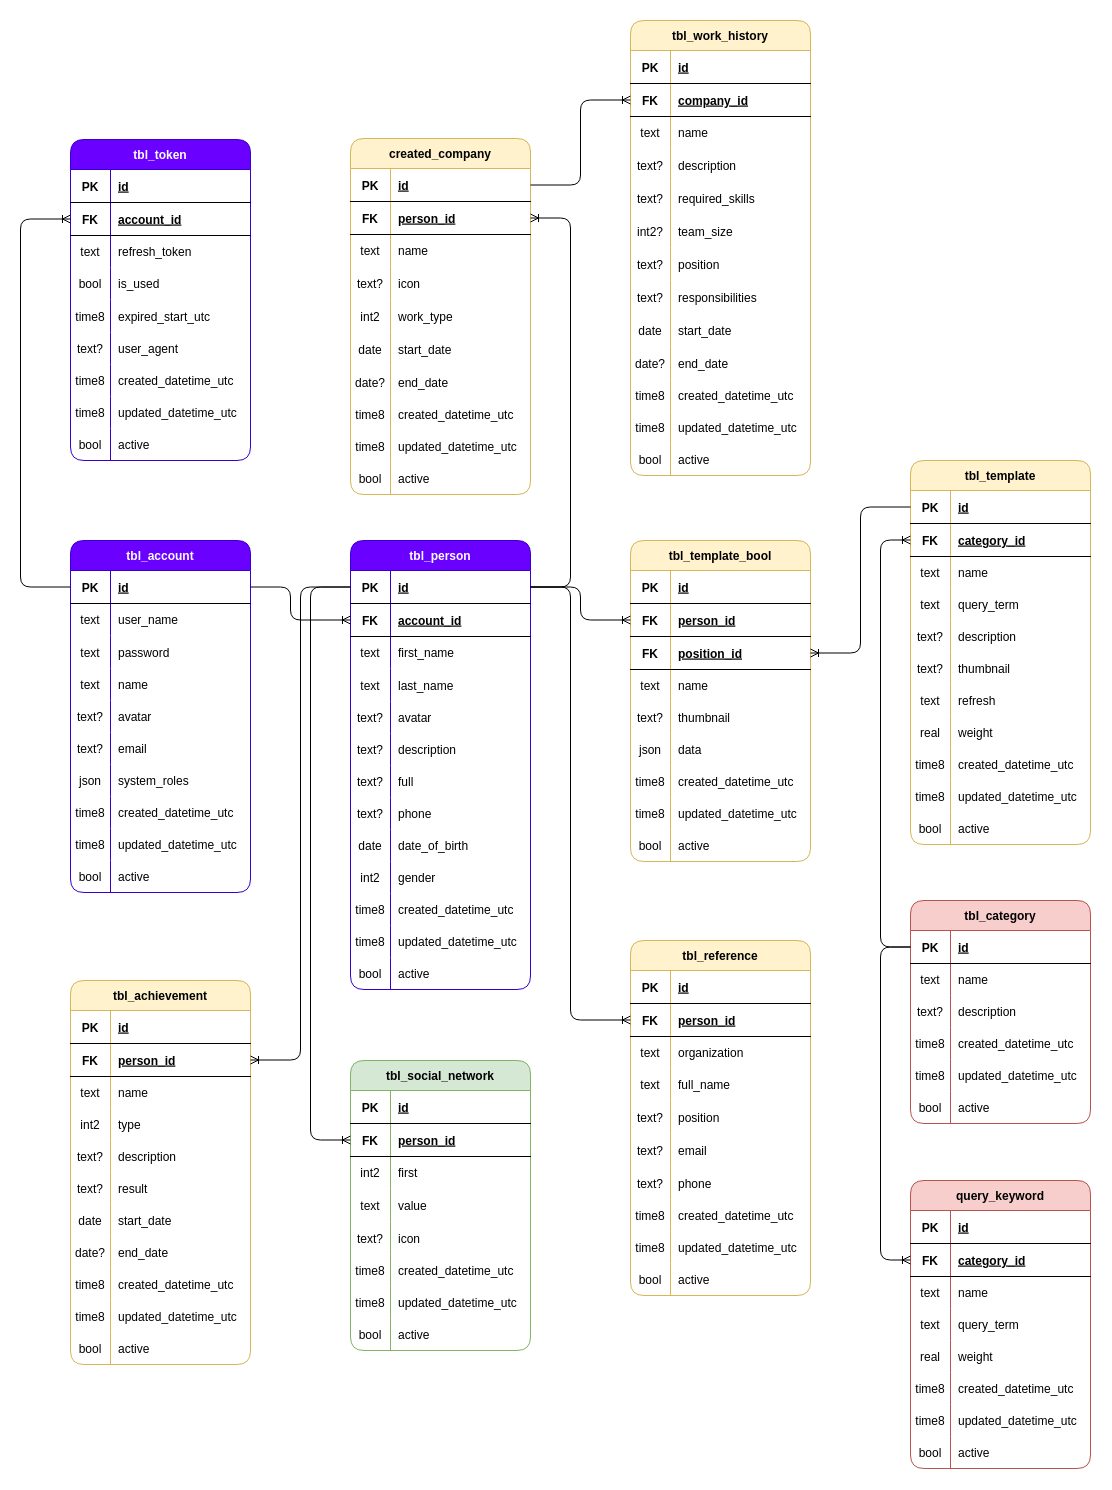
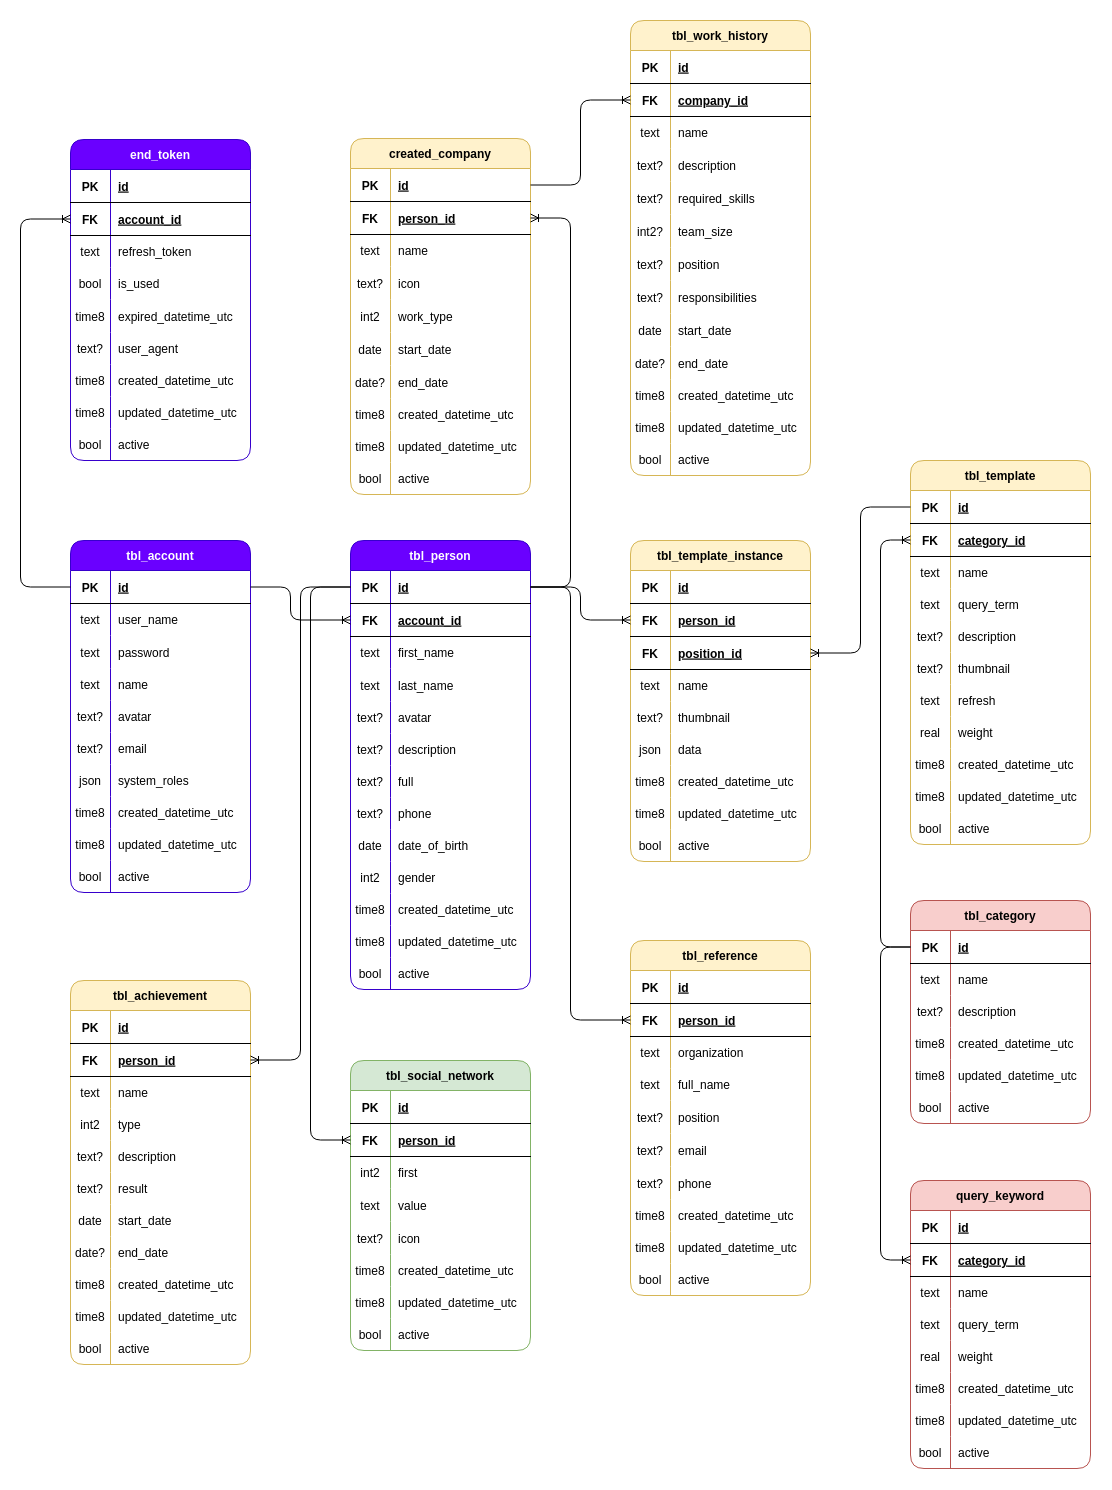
(160, 155) -> (160, 155)
(174, 317) -> (182, 317)
(720, 556) -> (720, 556)
